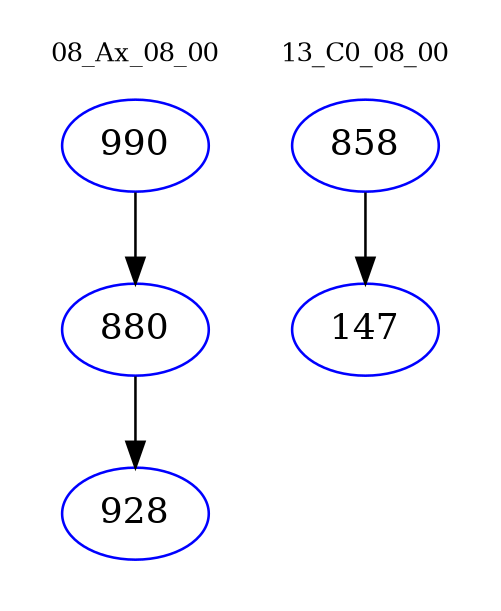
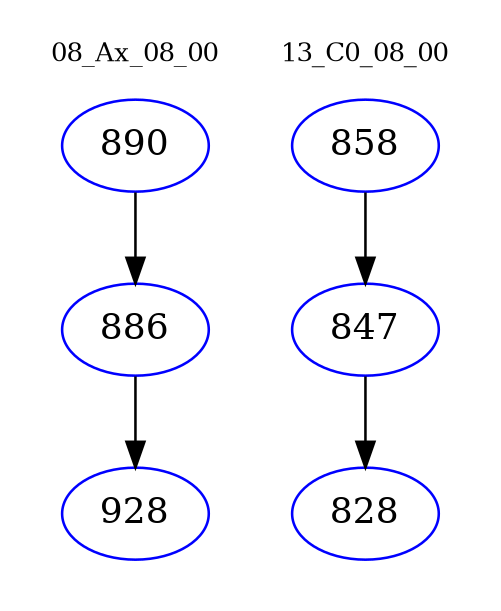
(135, 146) -> (135, 146)
(135, 330) -> (135, 330)
(365, 330) -> (365, 330)
none -> (365, 514)
